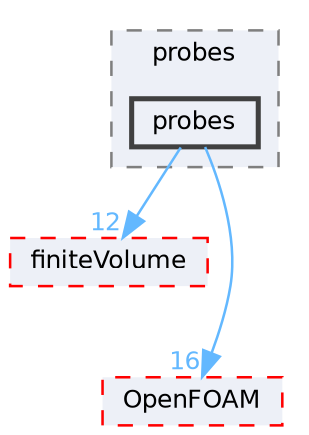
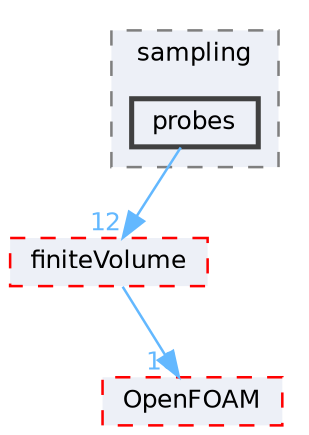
(195, 54) -> (195, 54)
(232, 250) -> (144, 321)
